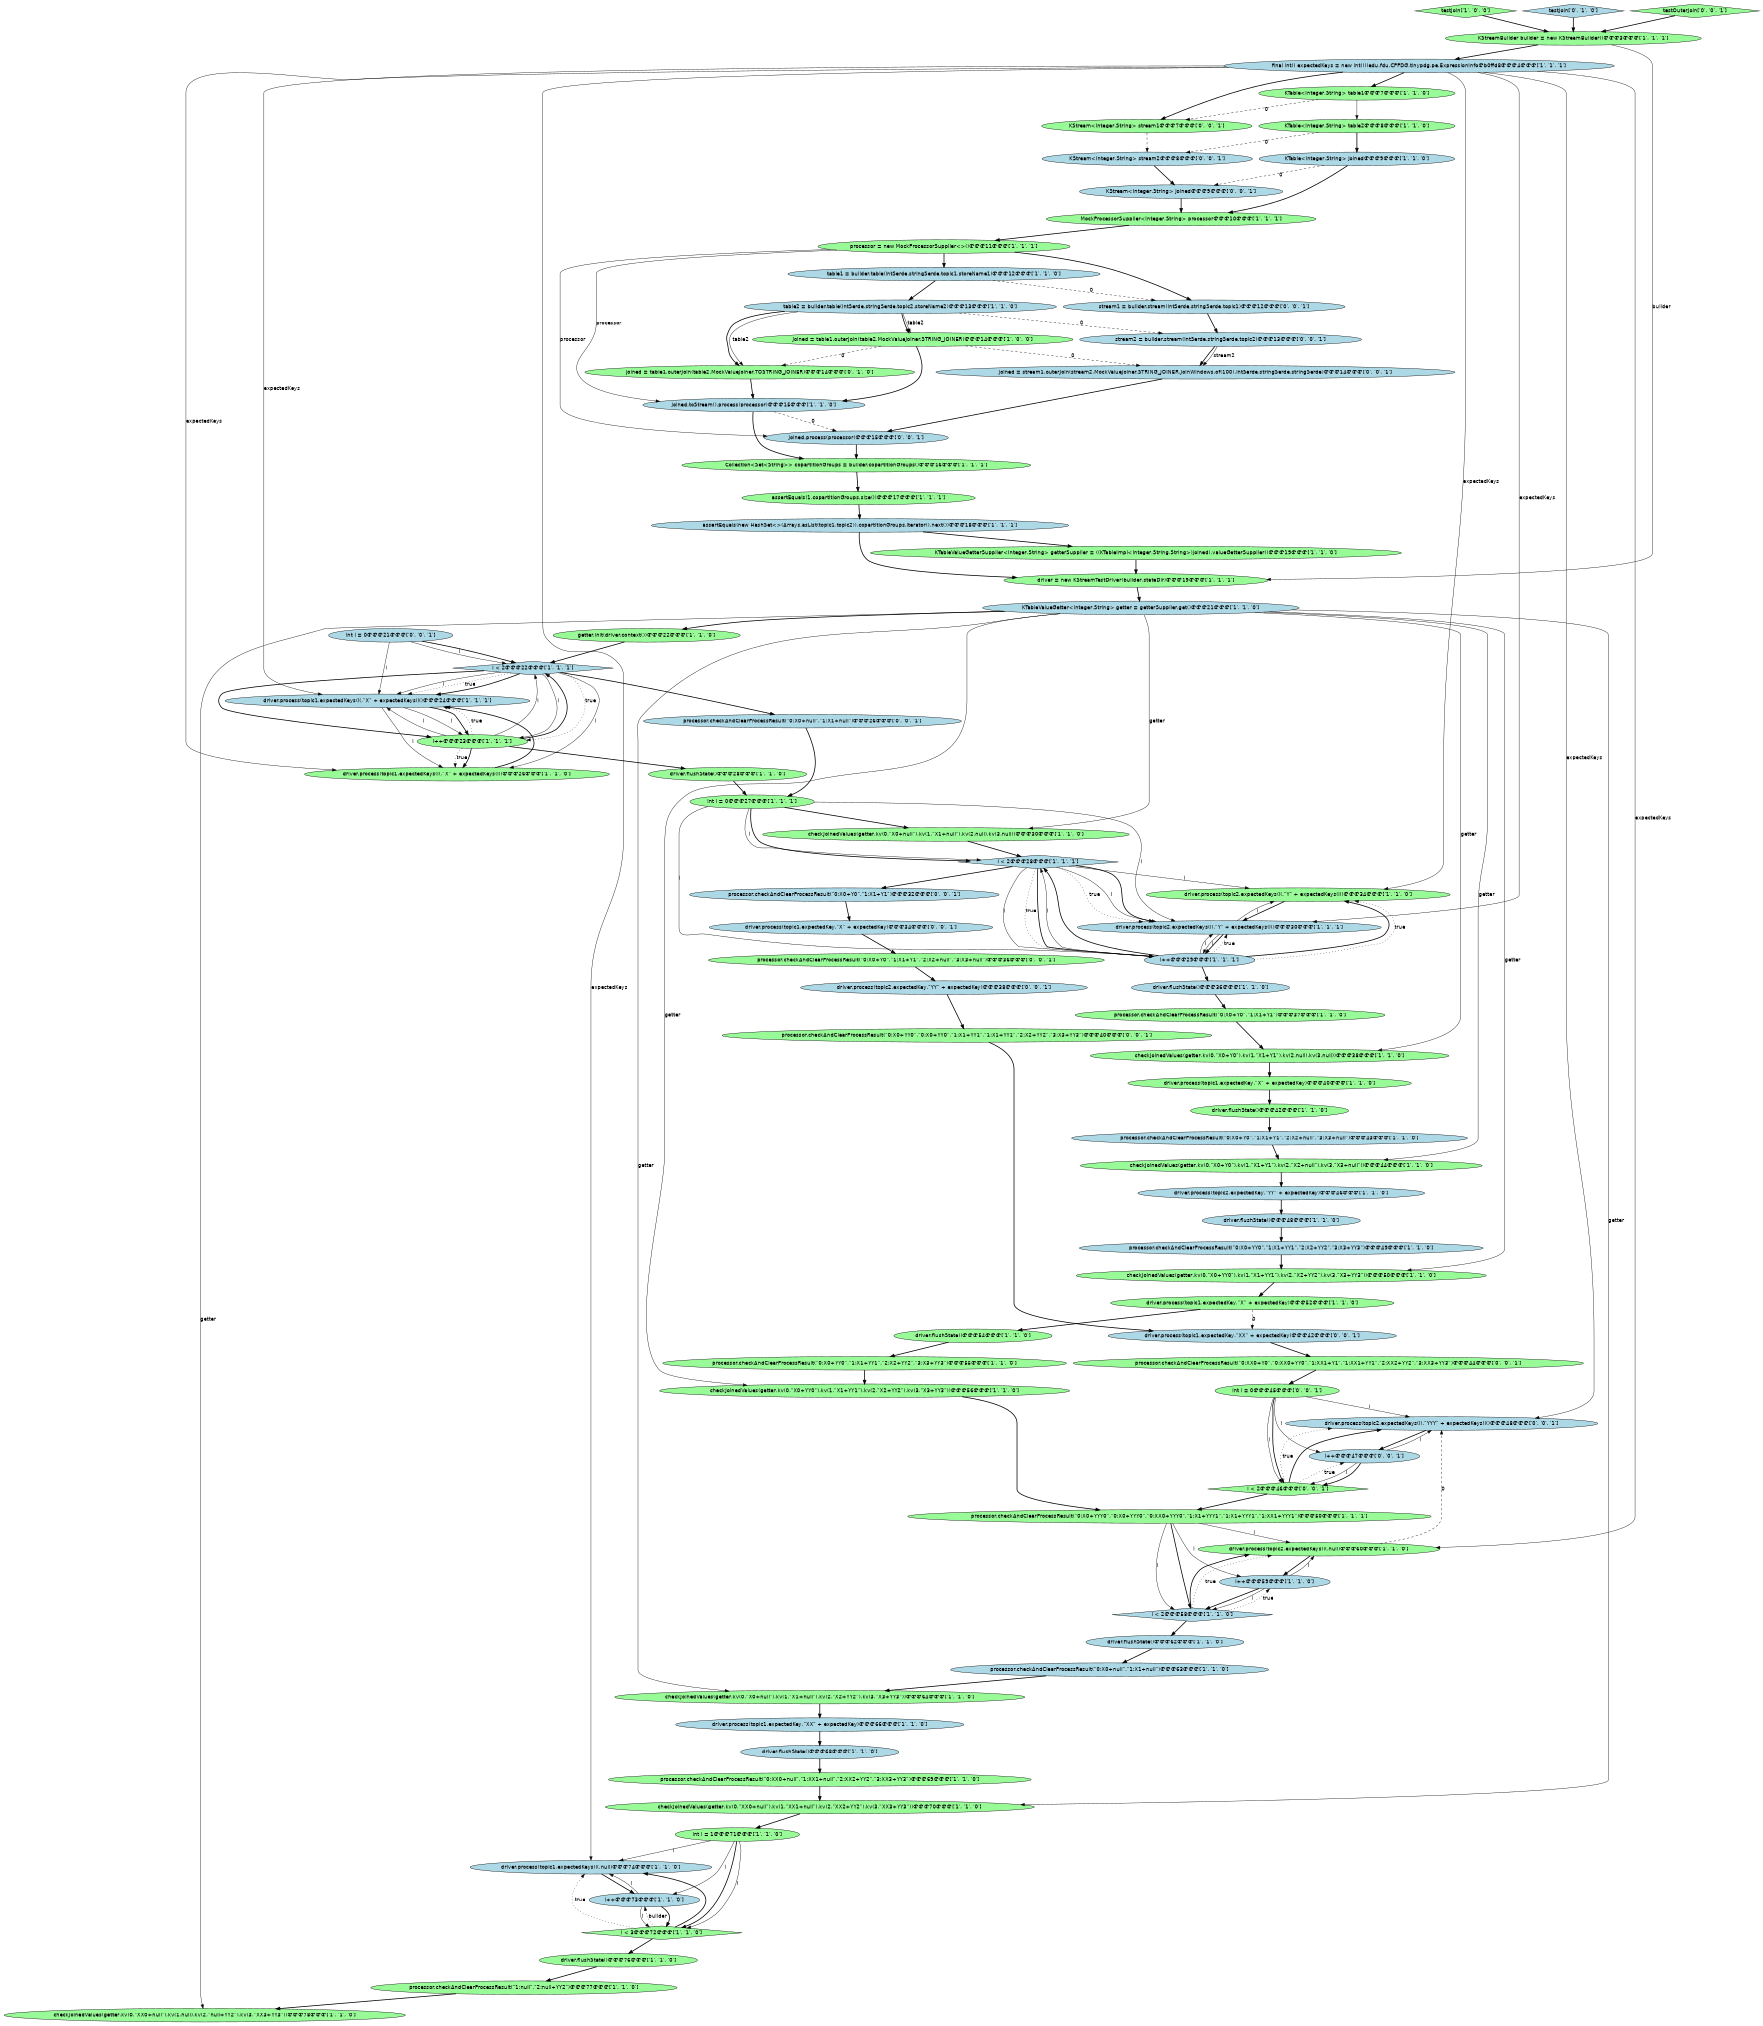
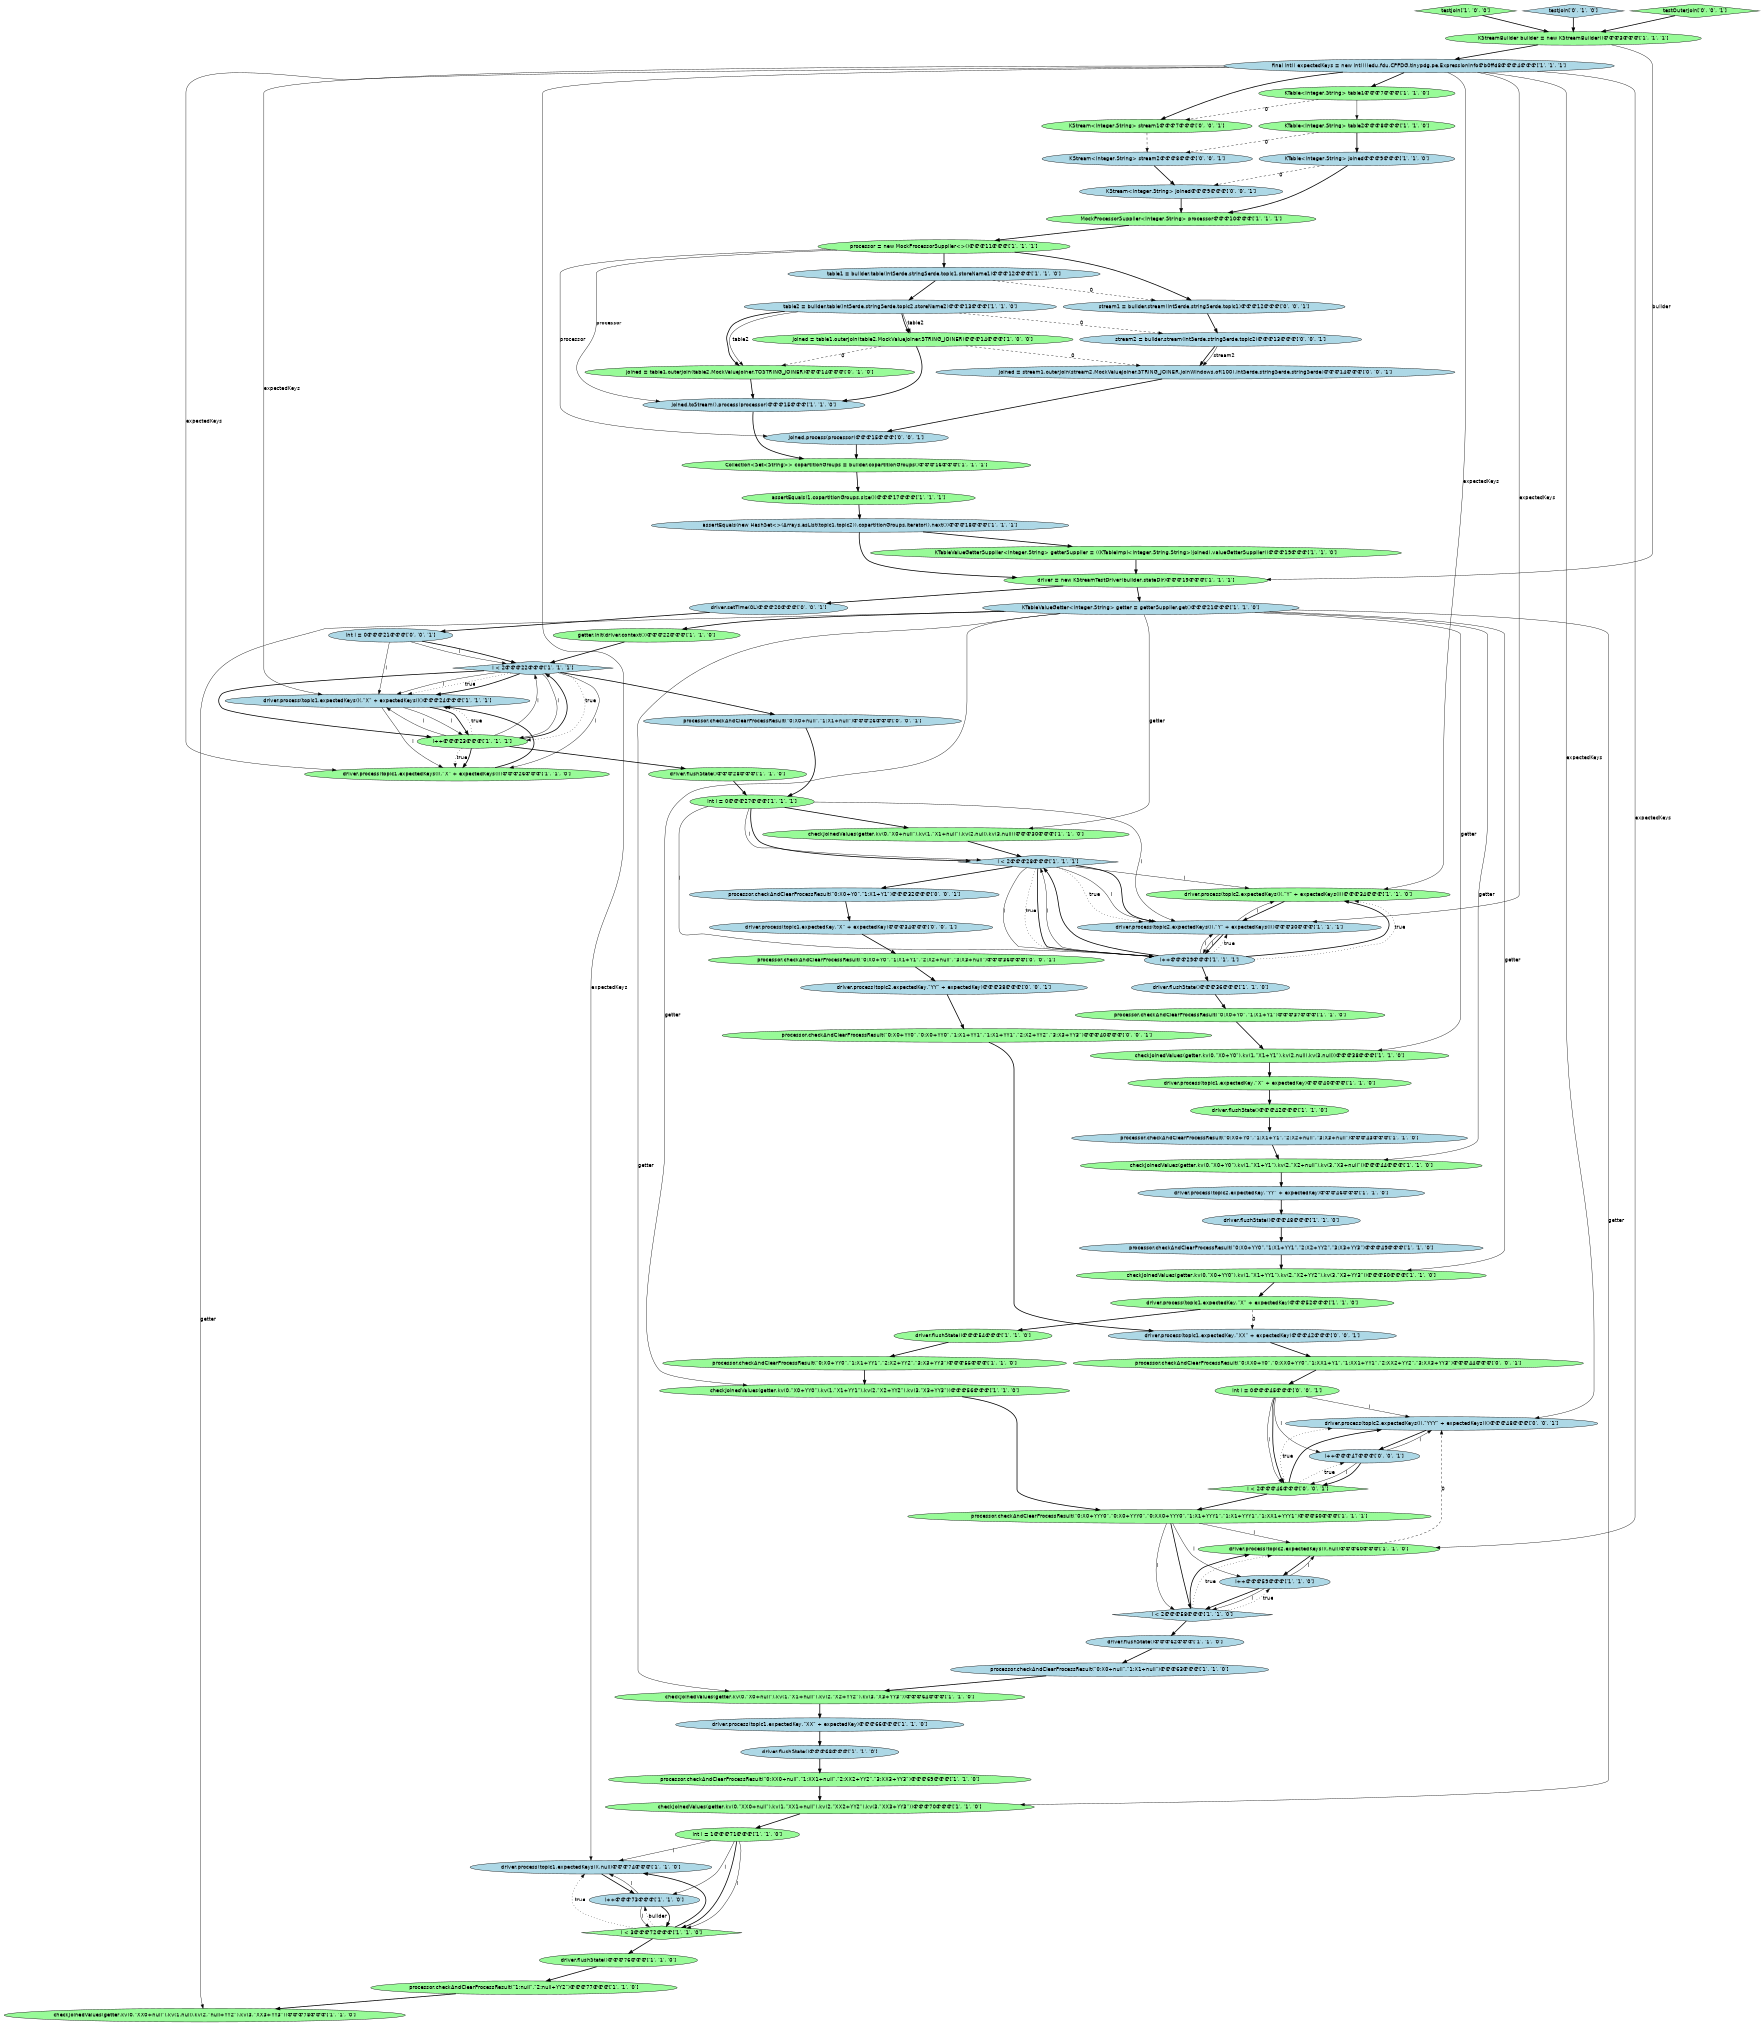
(803, 421) -> none
none -> (769, 608)
